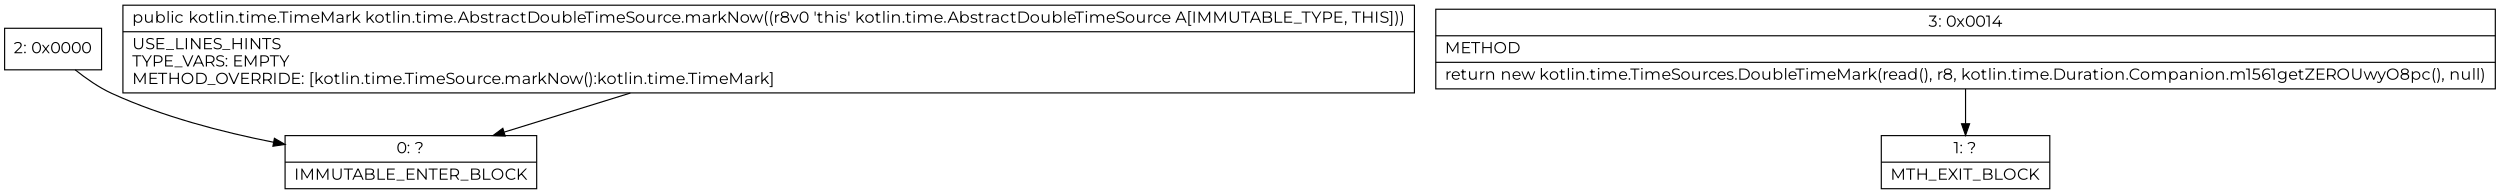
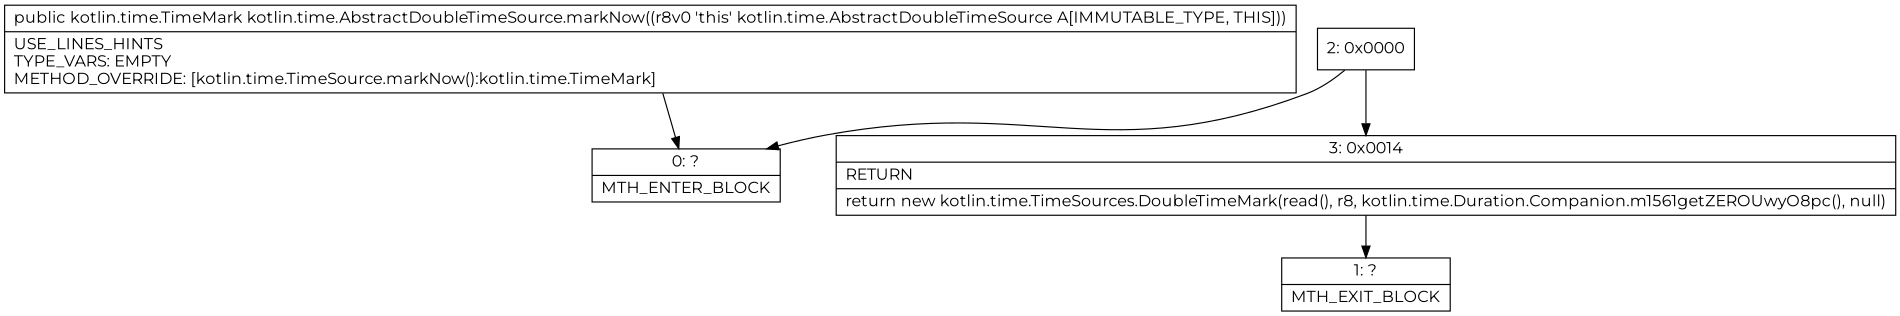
(1483, 48) -> (879, 175)
none -> (1366, 97)
(411, 175) -> (686, 188)
